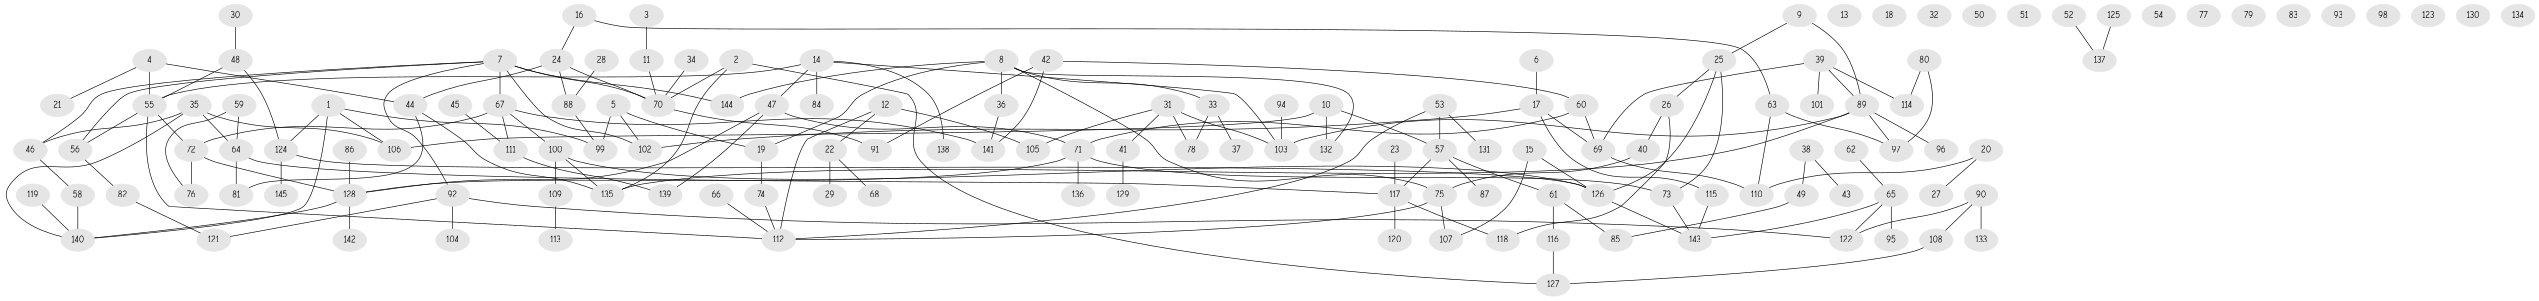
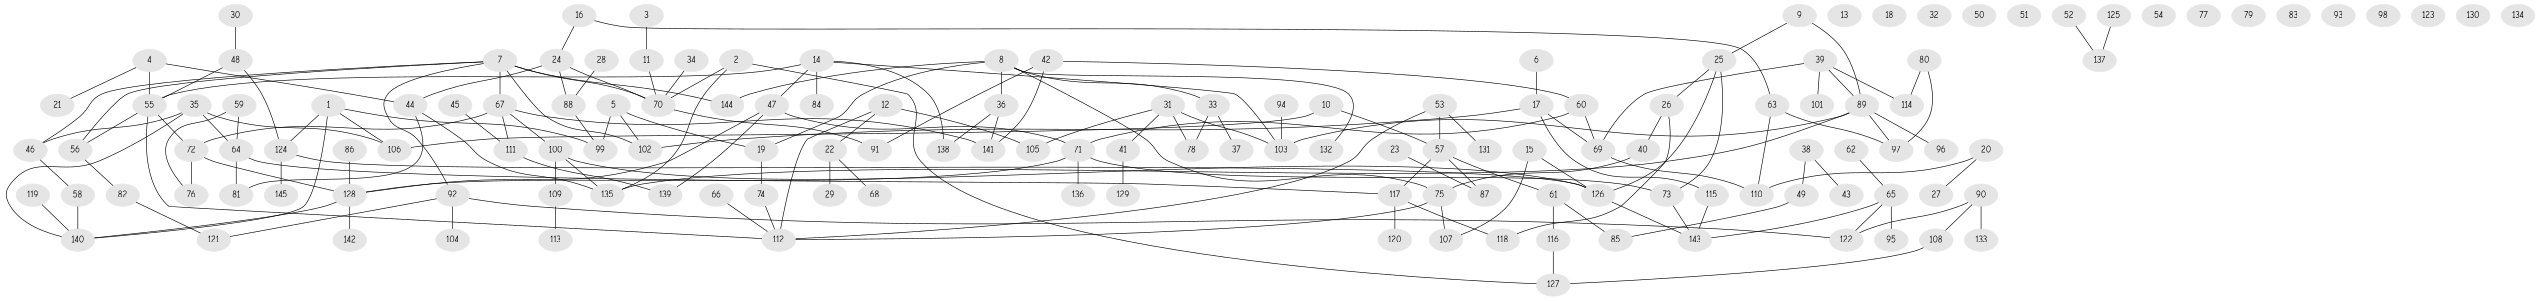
none -> (979, 123)
(1326, 128) -> none
(1395, 173) -> (1440, 173)
